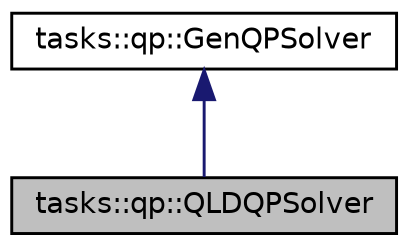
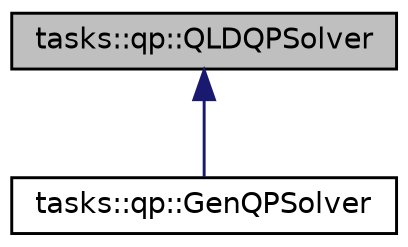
(204, 139) -> (204, 139)
